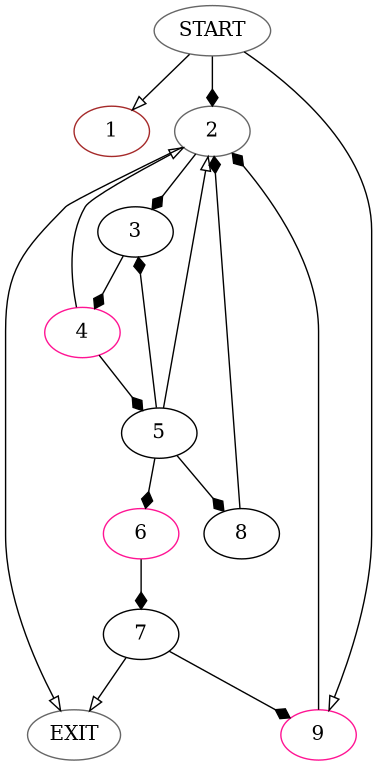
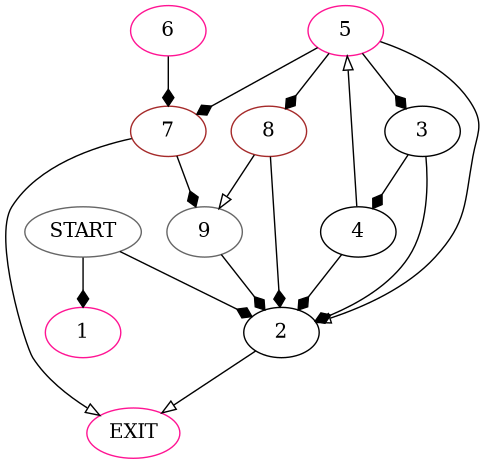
(166, 77) -> (83, 274)
(112, 131) -> (83, 333)
(212, 131) -> (281, 333)
(179, 175) -> (410, 255)
(85, 208) -> (325, 276)
(82, 333) -> (358, 232)
(372, 353) -> (241, 176)
(116, 376) -> (352, 138)
(159, 433) -> (346, 31)
(152, 475) -> (265, 77)
(242, 534) -> (269, 131)
(141, 634) -> (168, 131)
(74, 735) -> (133, 433)
(319, 735) -> (205, 232)
